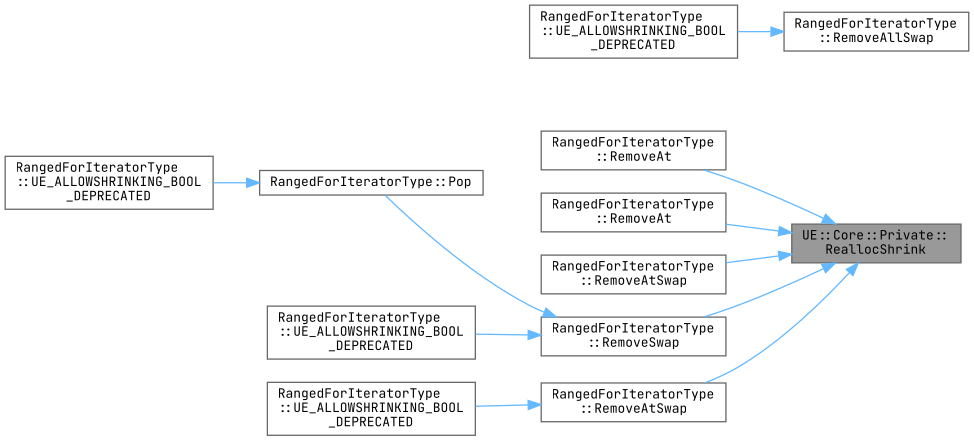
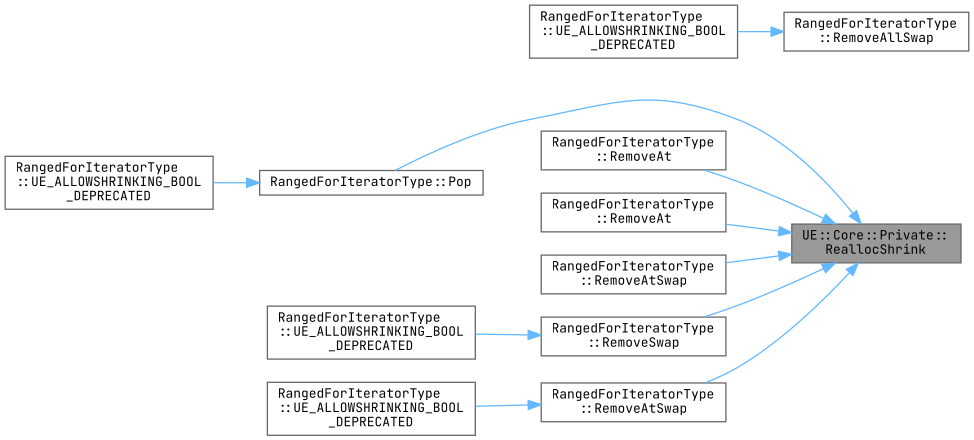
(460, 260) -> (637, 100)
